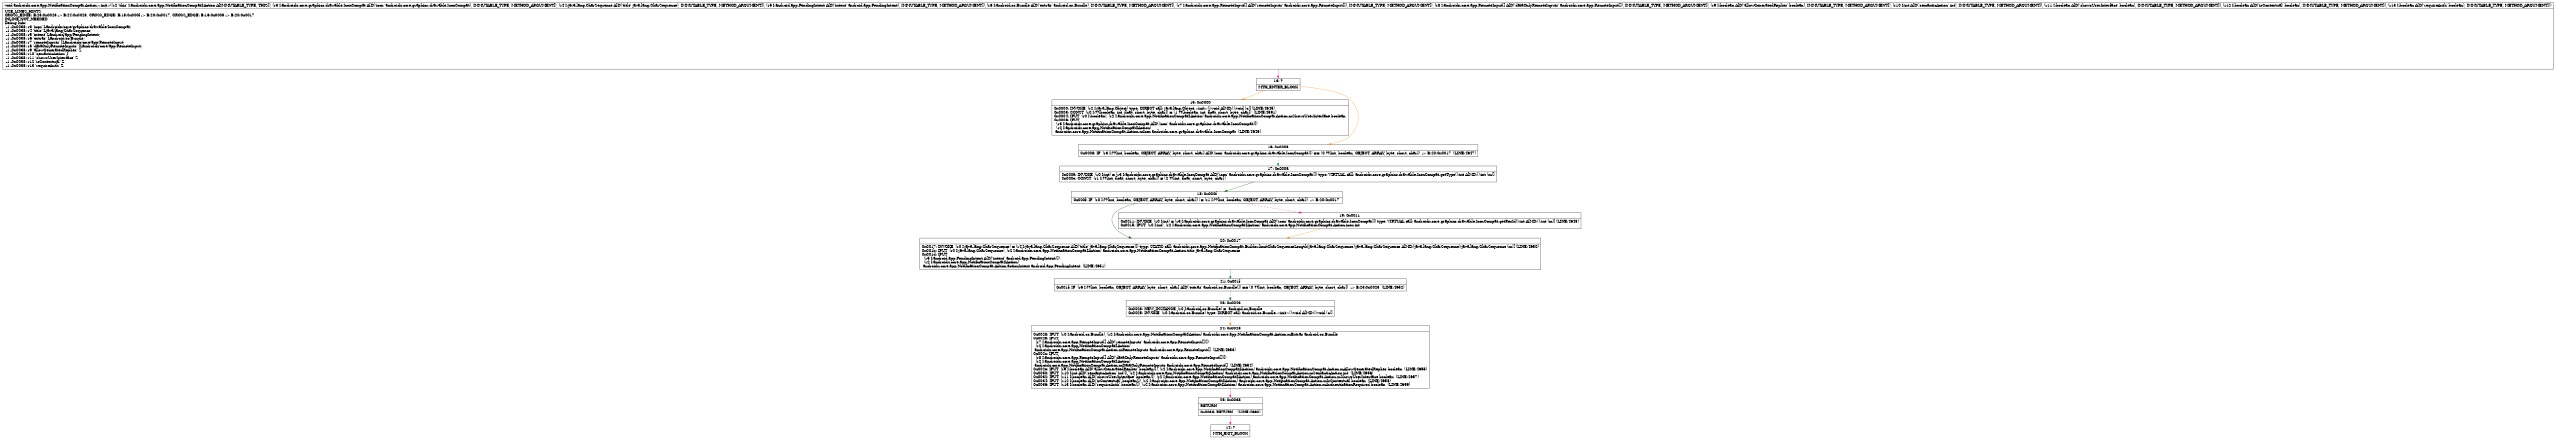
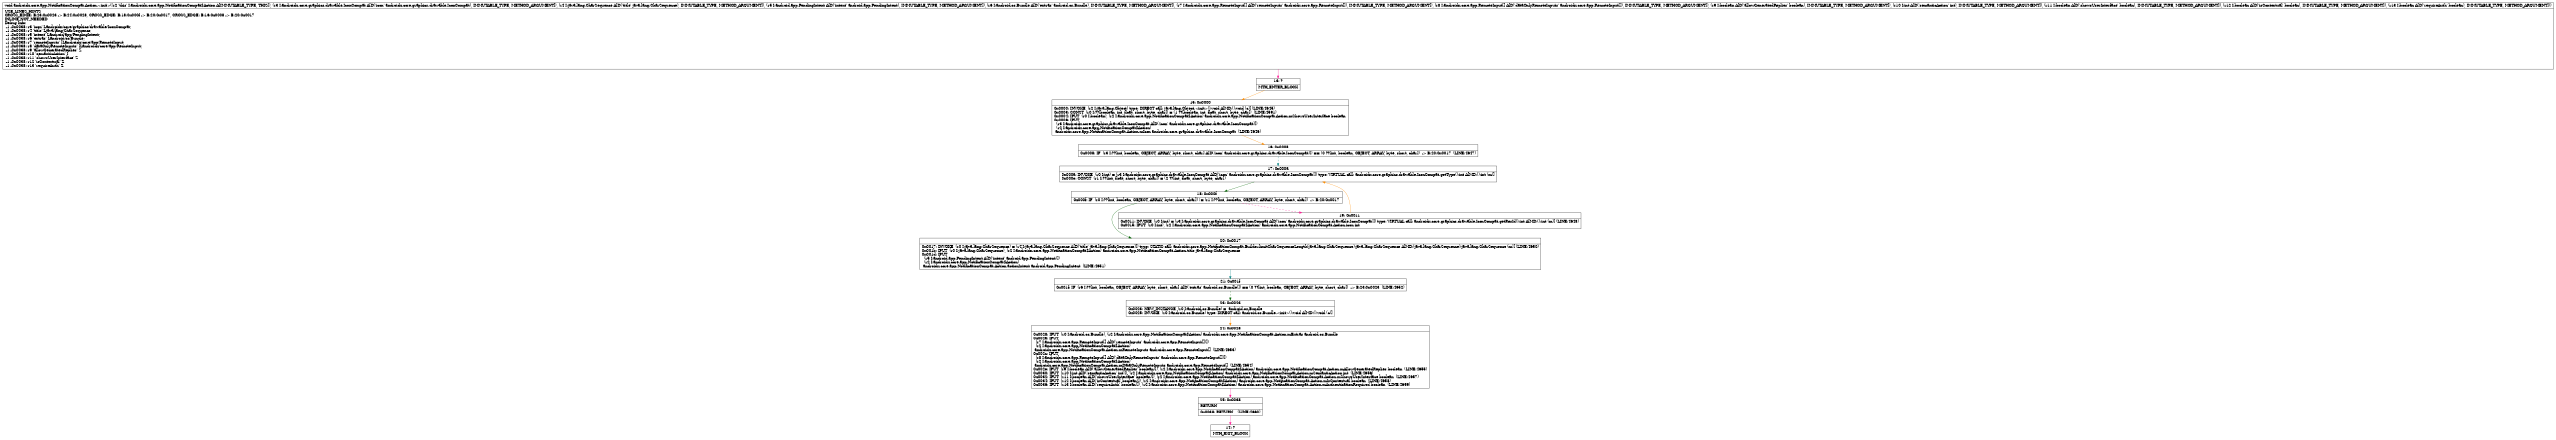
(1353, 103) -> (1252, 139)
(1306, 233) -> (1345, 192)
